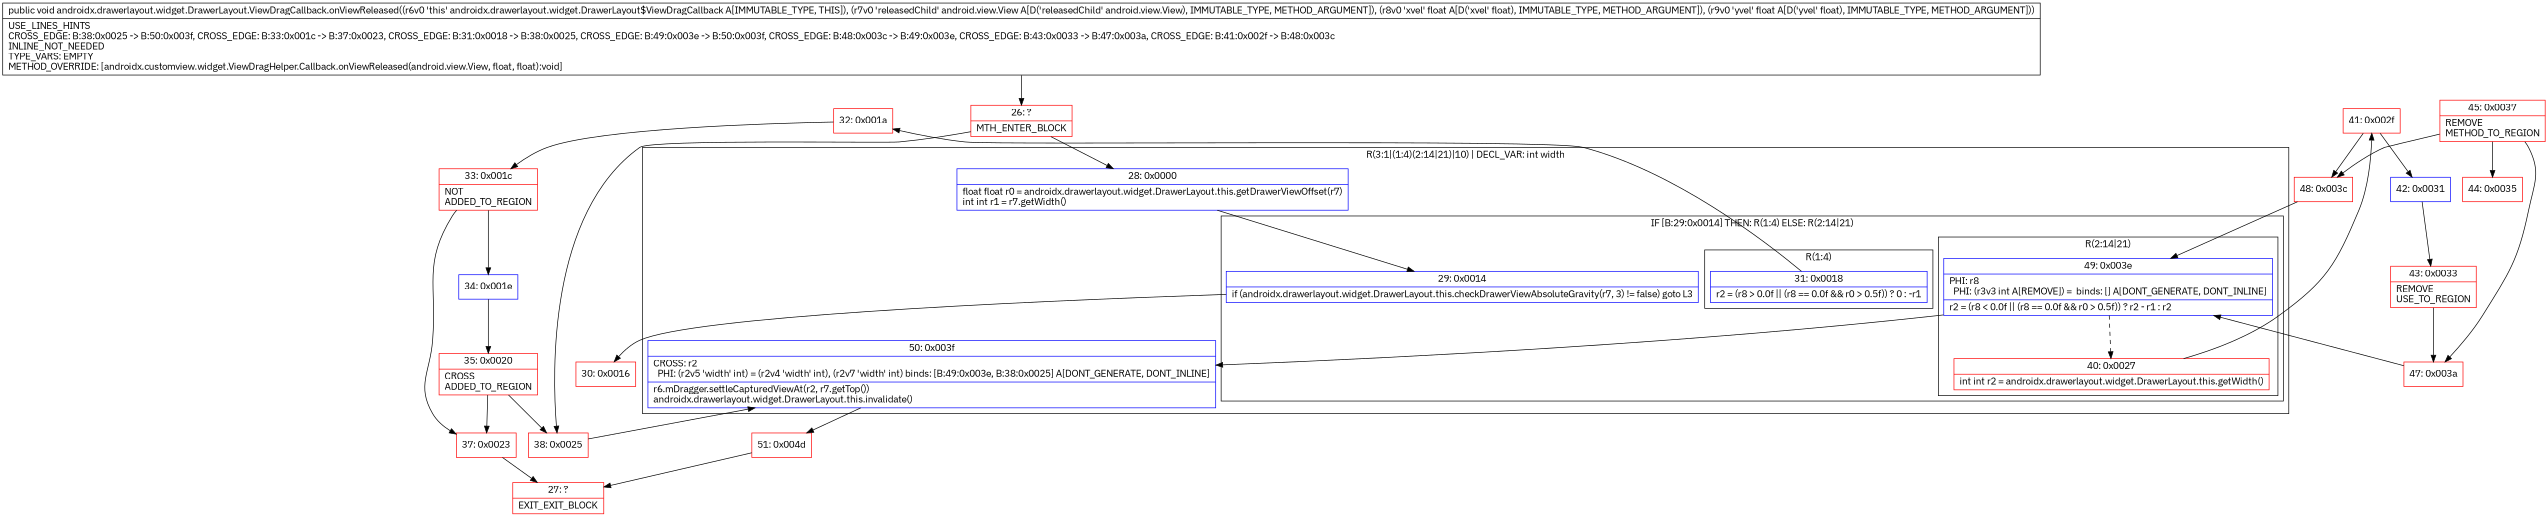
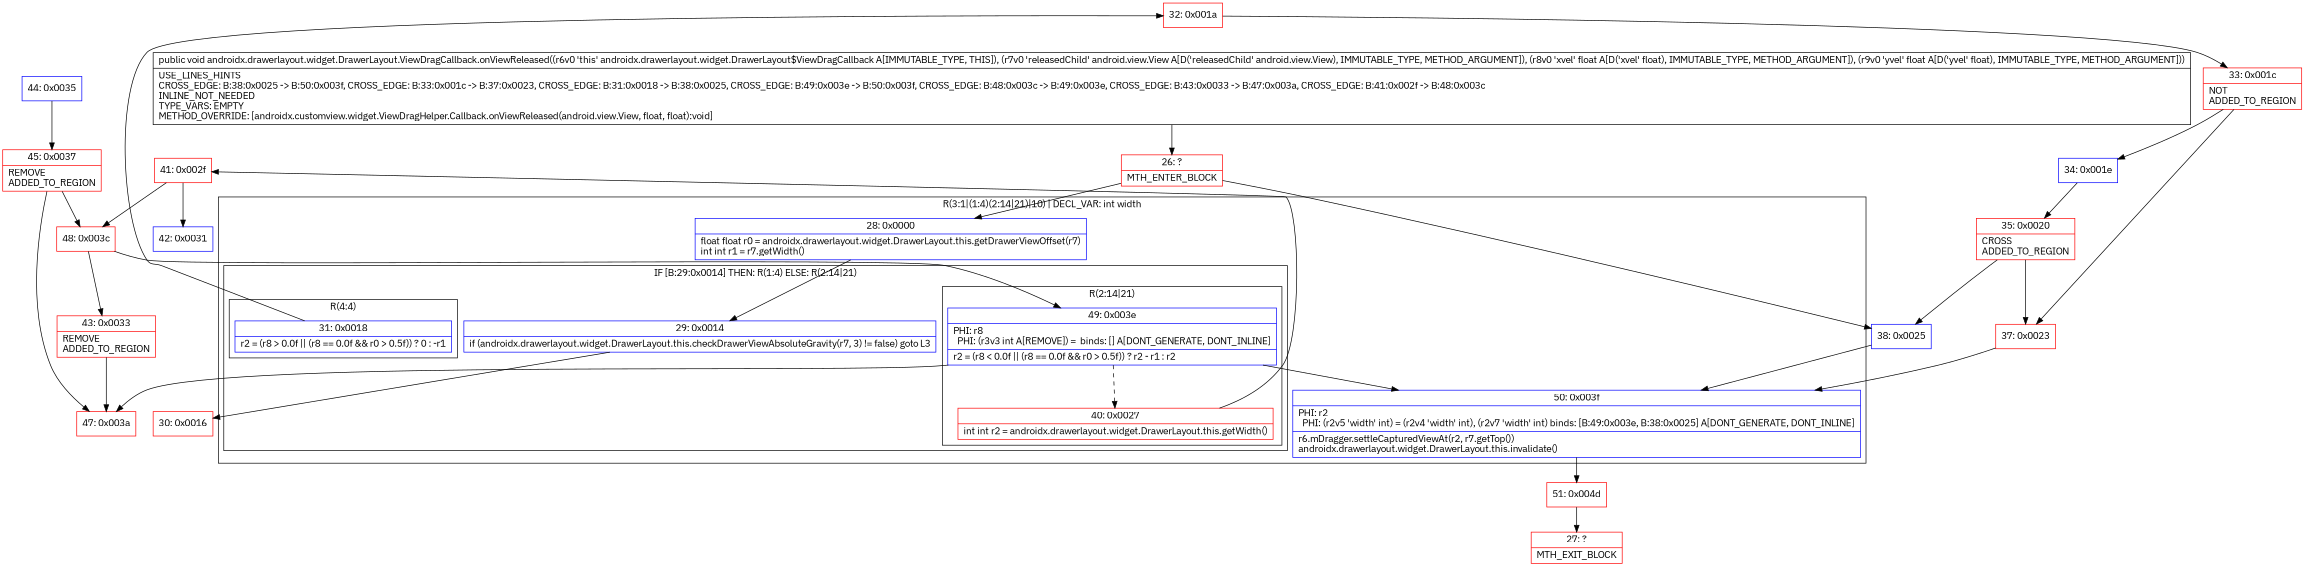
(2493, 133) -> (52, 183)
(2493, 156) -> (52, 122)
(2493, 189) -> (52, 89)
(2426, 230) -> (94, 280)
(1819, 258) -> (343, 307)
(2433, 300) -> (106, 349)
(2312, 341) -> (532, 369)
(676, 364) -> (1314, 413)
(558, 445) -> (1901, 337)
(517, 468) -> (1910, 372)
(558, 506) -> (1577, 555)
